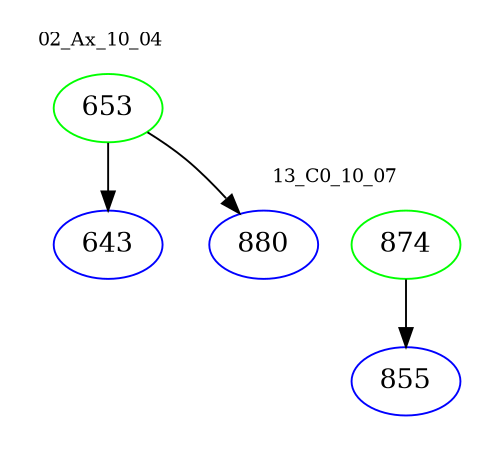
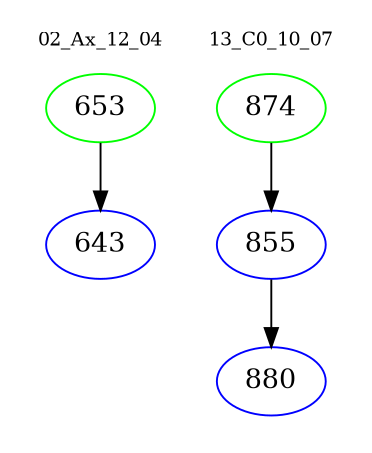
(101, 41) -> (101, 41)
(206, 178) -> (271, 304)
